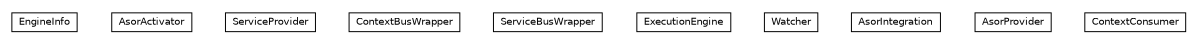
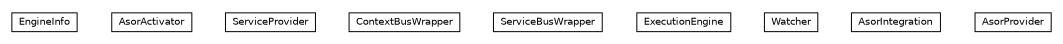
(1135, 22) -> none
